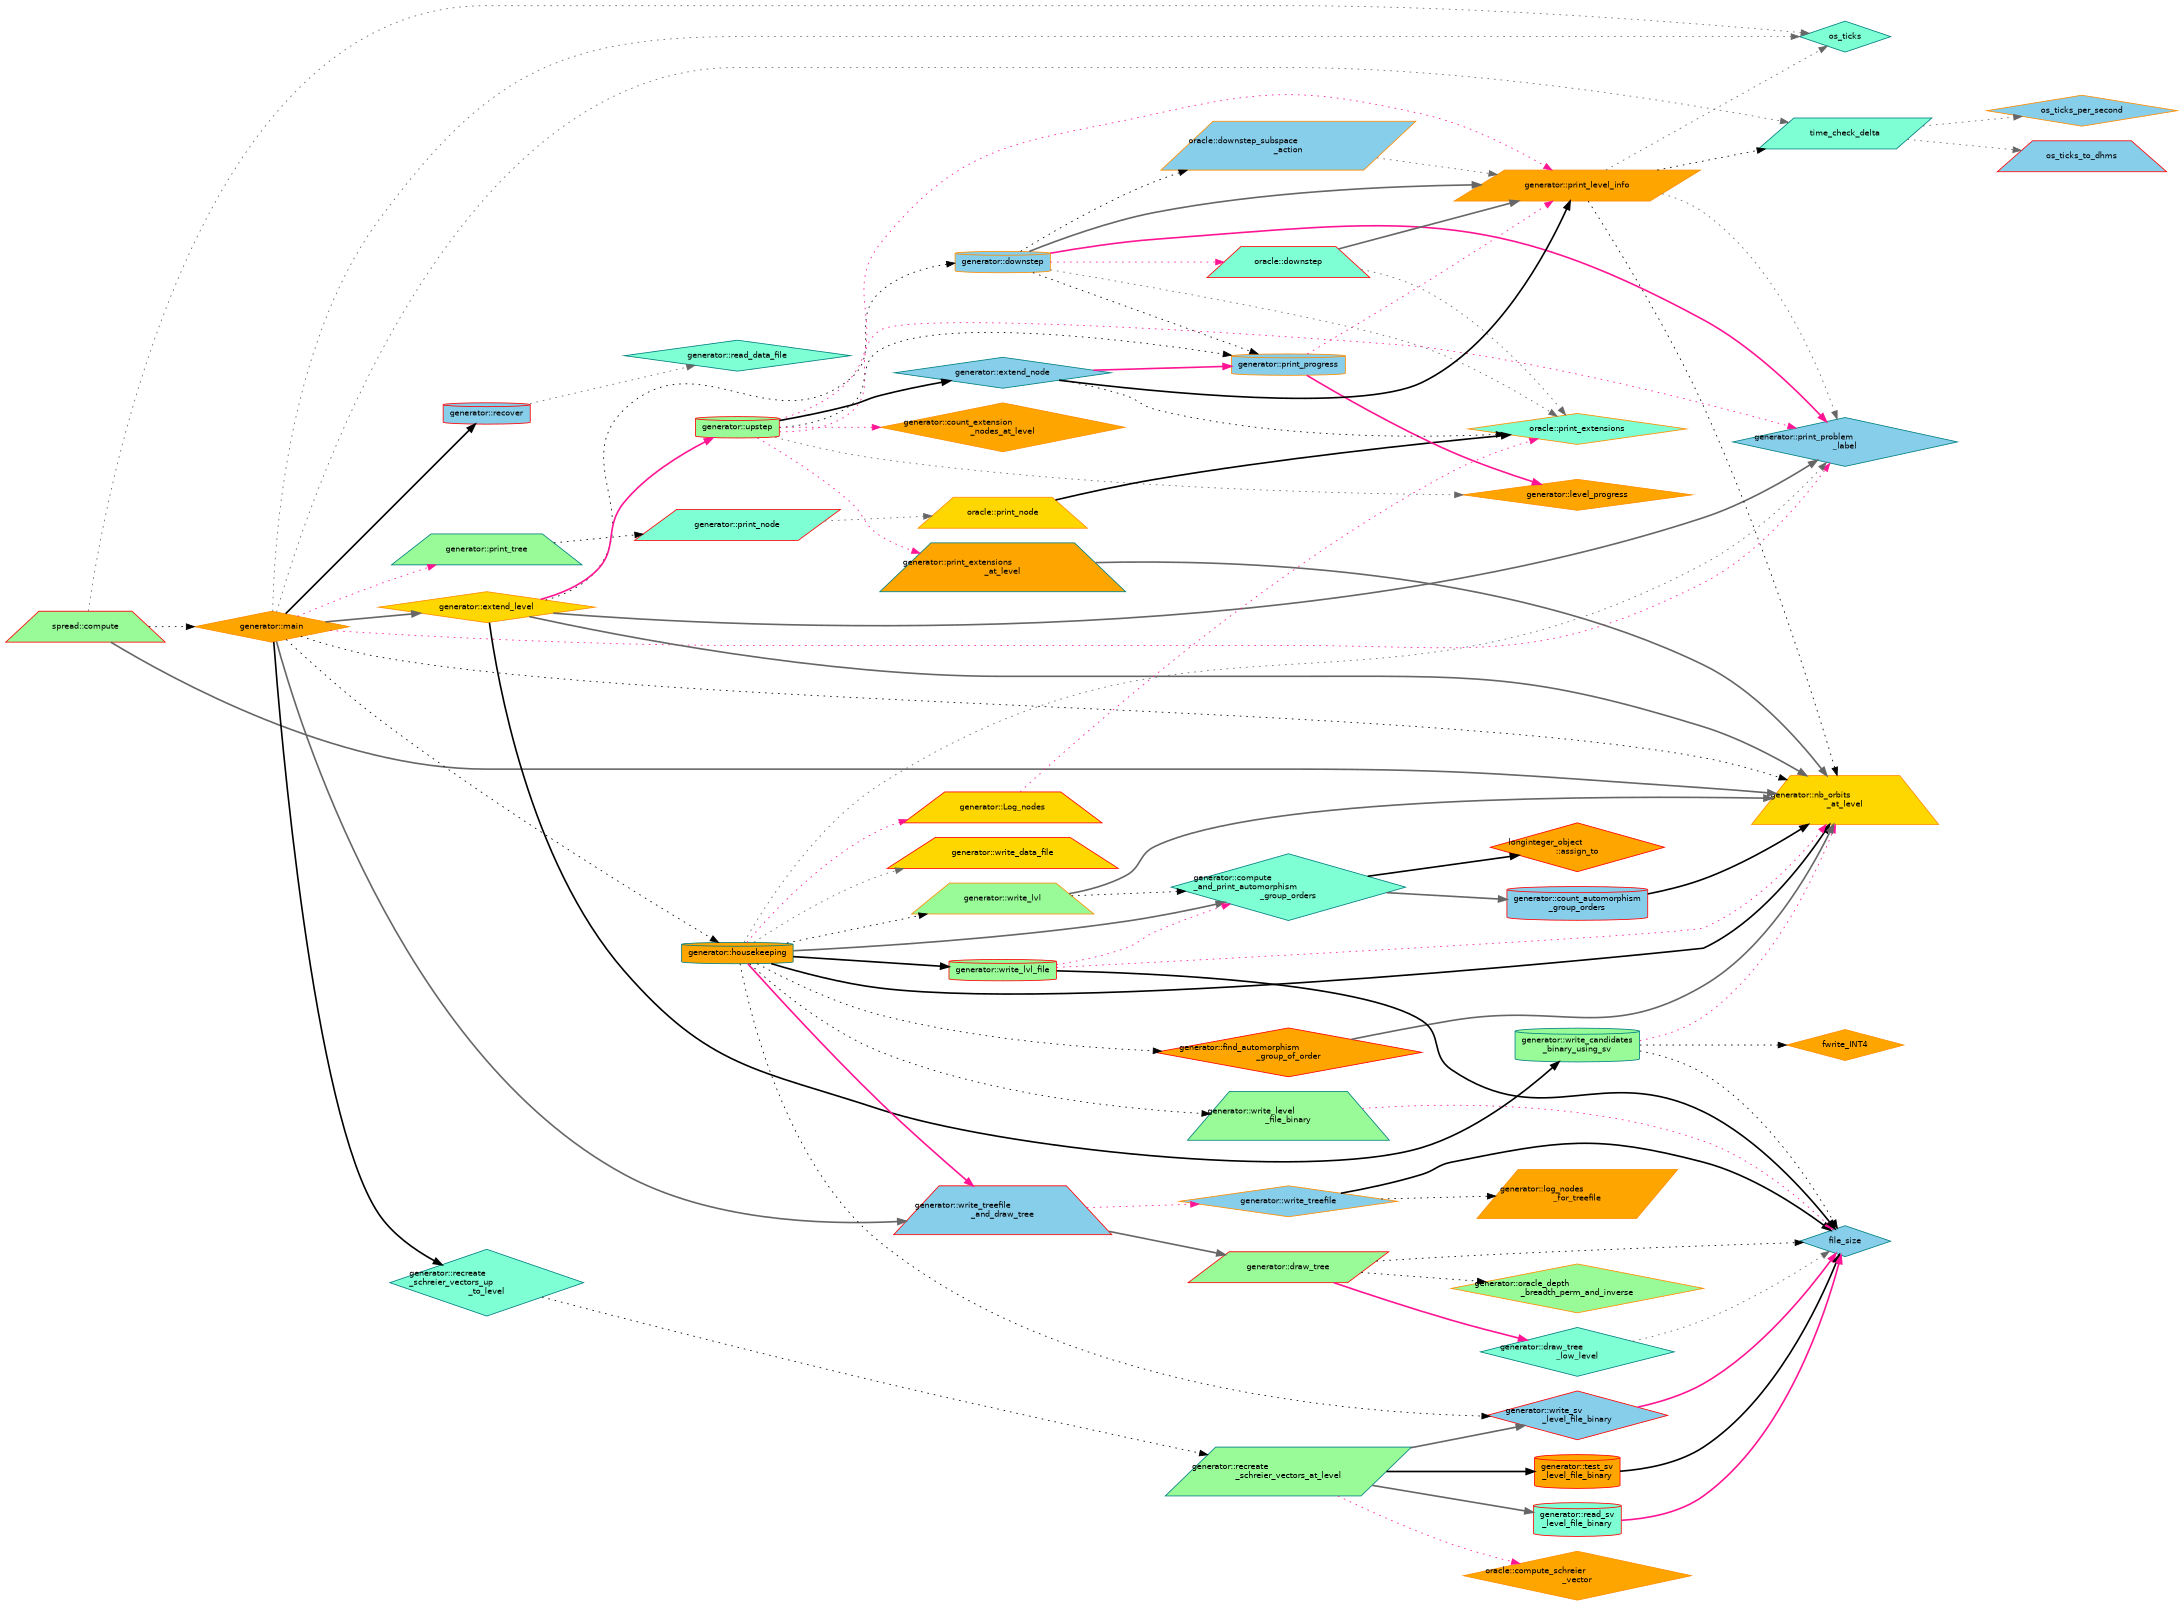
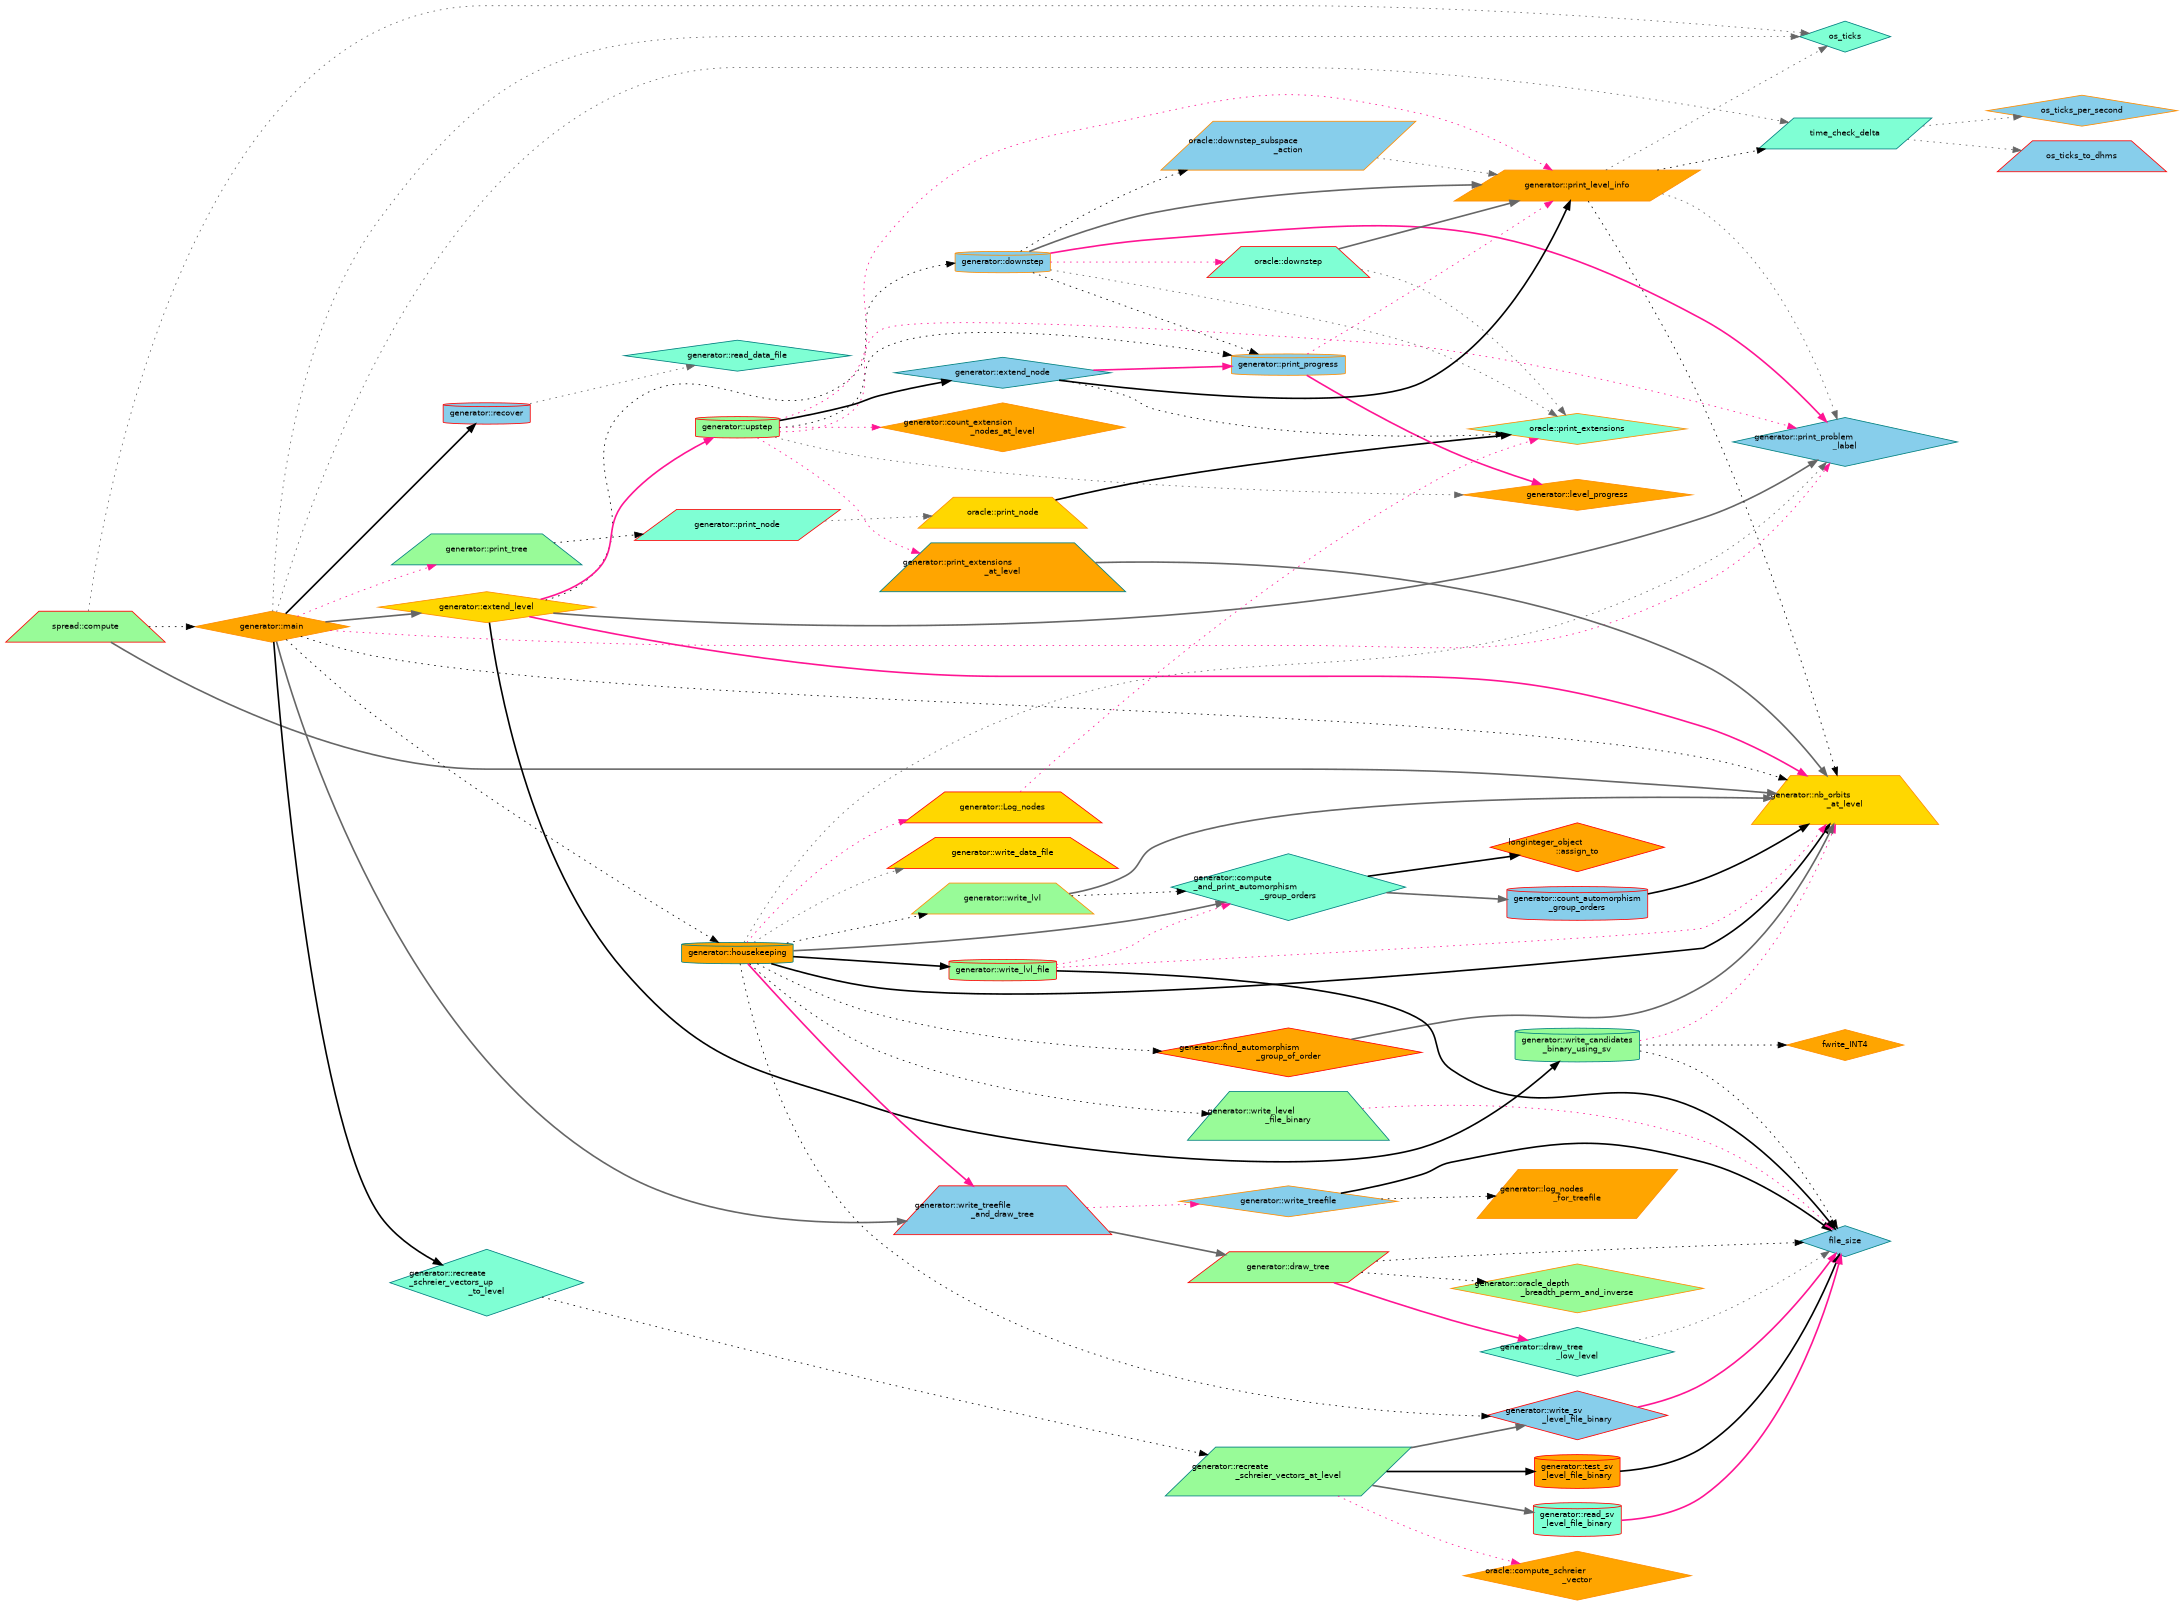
(1137, 676) -> (1137, 676)
